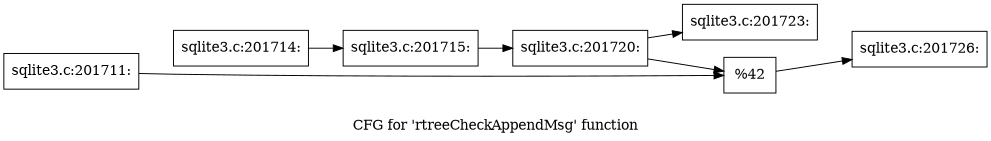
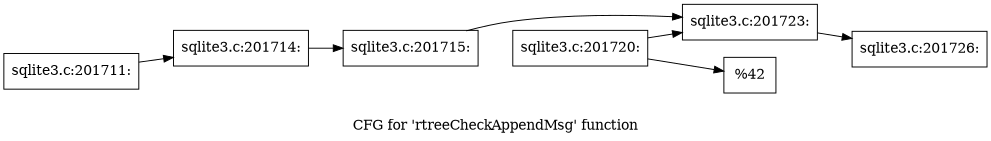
(491, 48) -> (569, 16)
(809, 66) -> (830, 35)
(426, 76) -> (151, 60)
